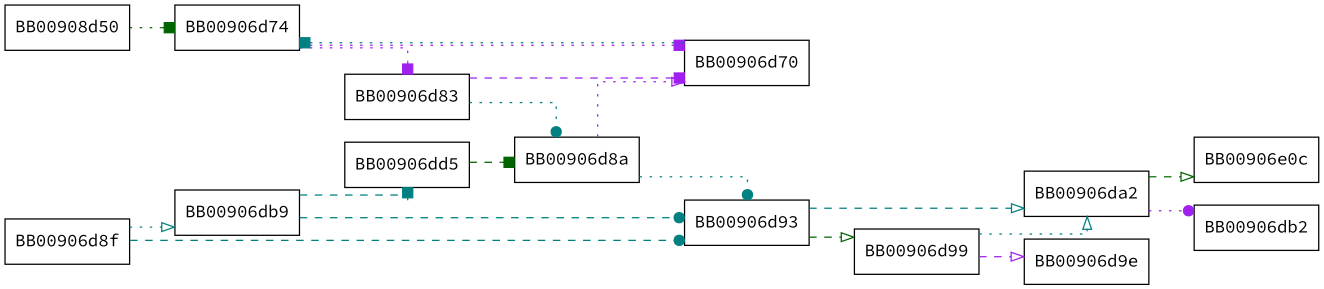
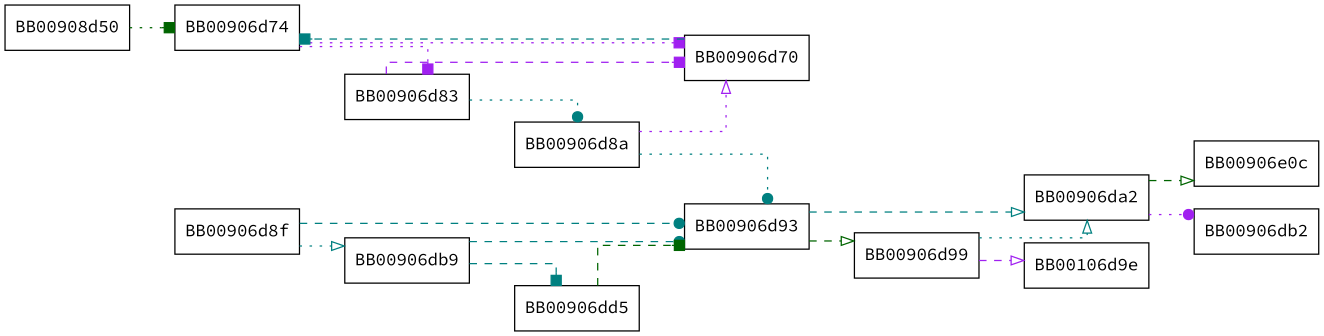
(498, 43) -> (498, 39)
(485, 162) -> (598, 251)
(1087, 262) -> (1087, 266)
